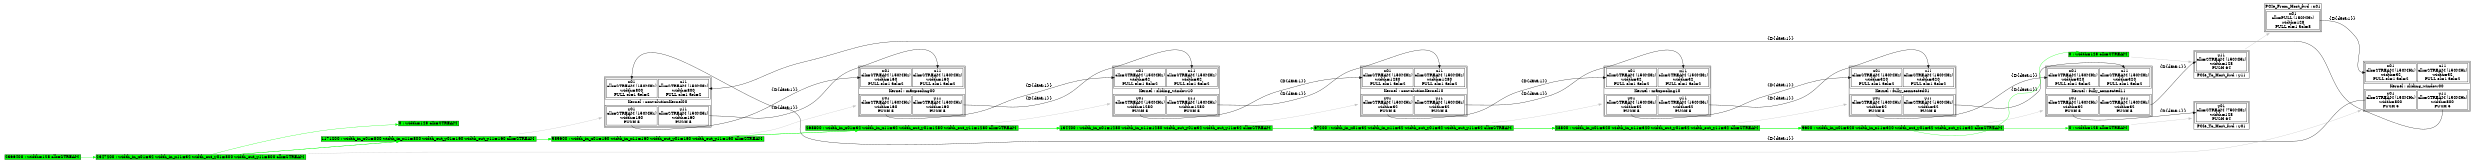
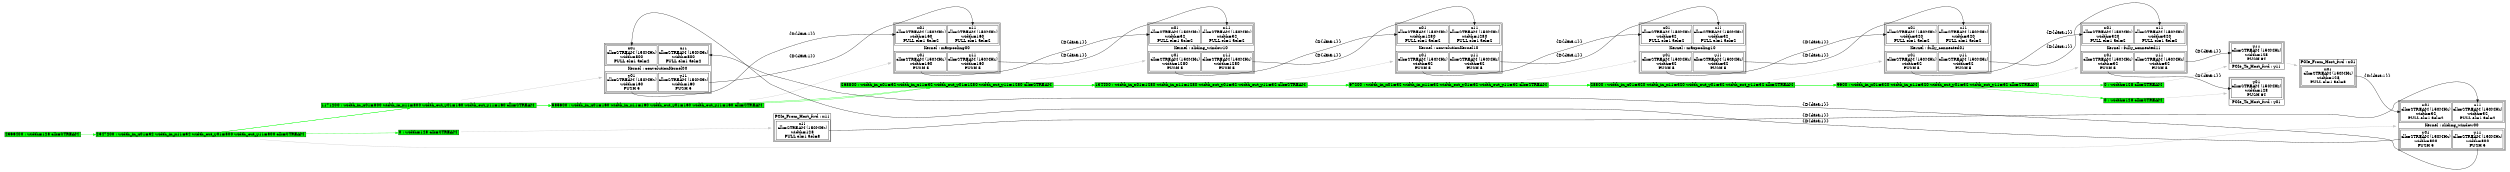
(2293, 18) -> (2328, 74)
(2222, 110) -> (2257, 86)
none -> (802, 128)
